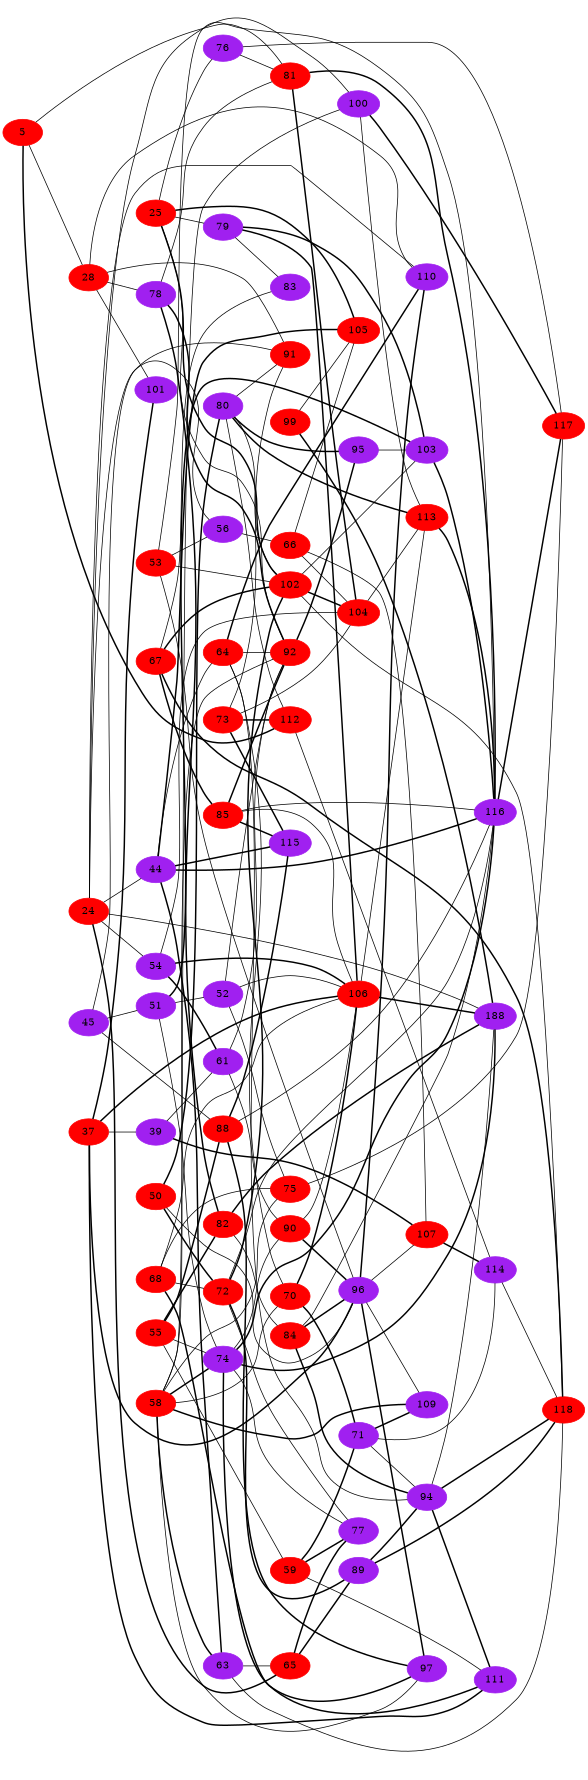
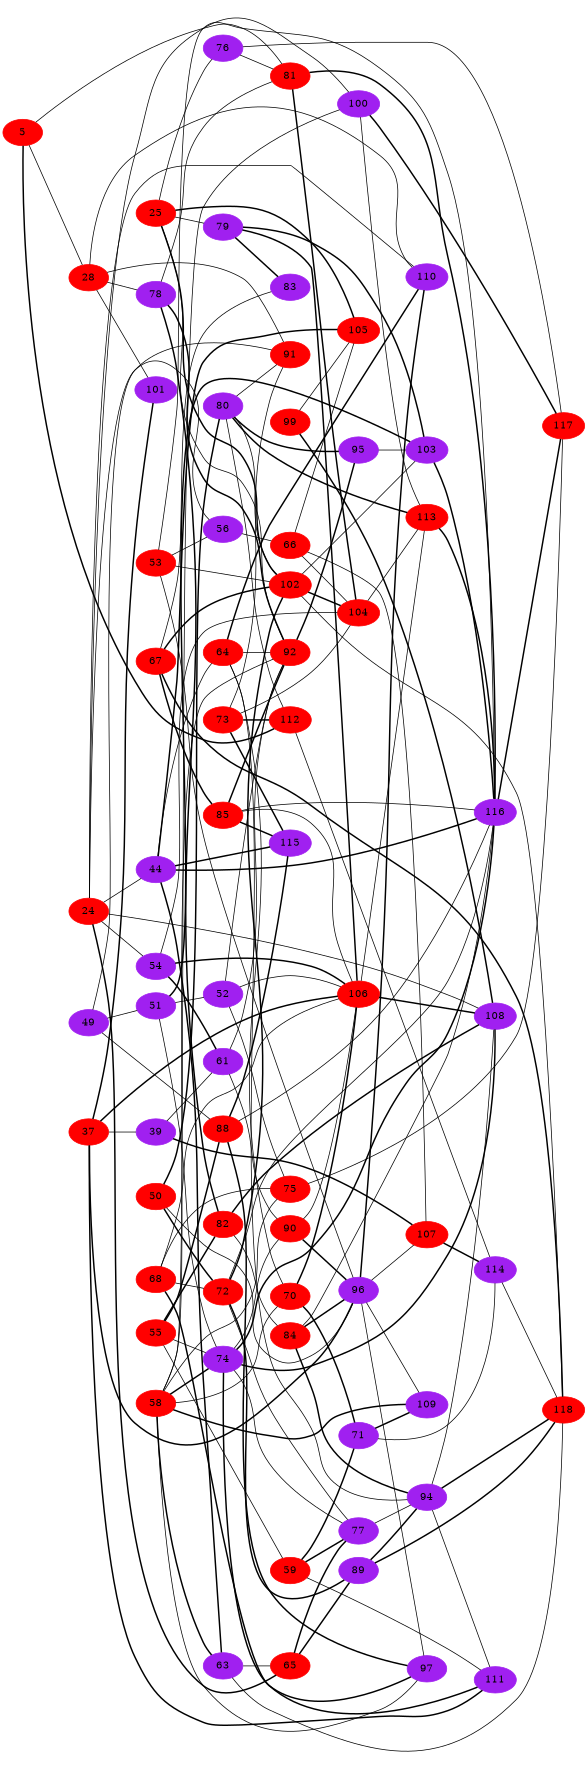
(257, 257) -> (257, 257)
(495, 1016) -> (495, 1016)
(89, 1023) -> (89, 1023)
(396, 1470) -> (393, 1514)
(393, 1480) -> (393, 1480)
(461, 1589) -> (461, 1589)
